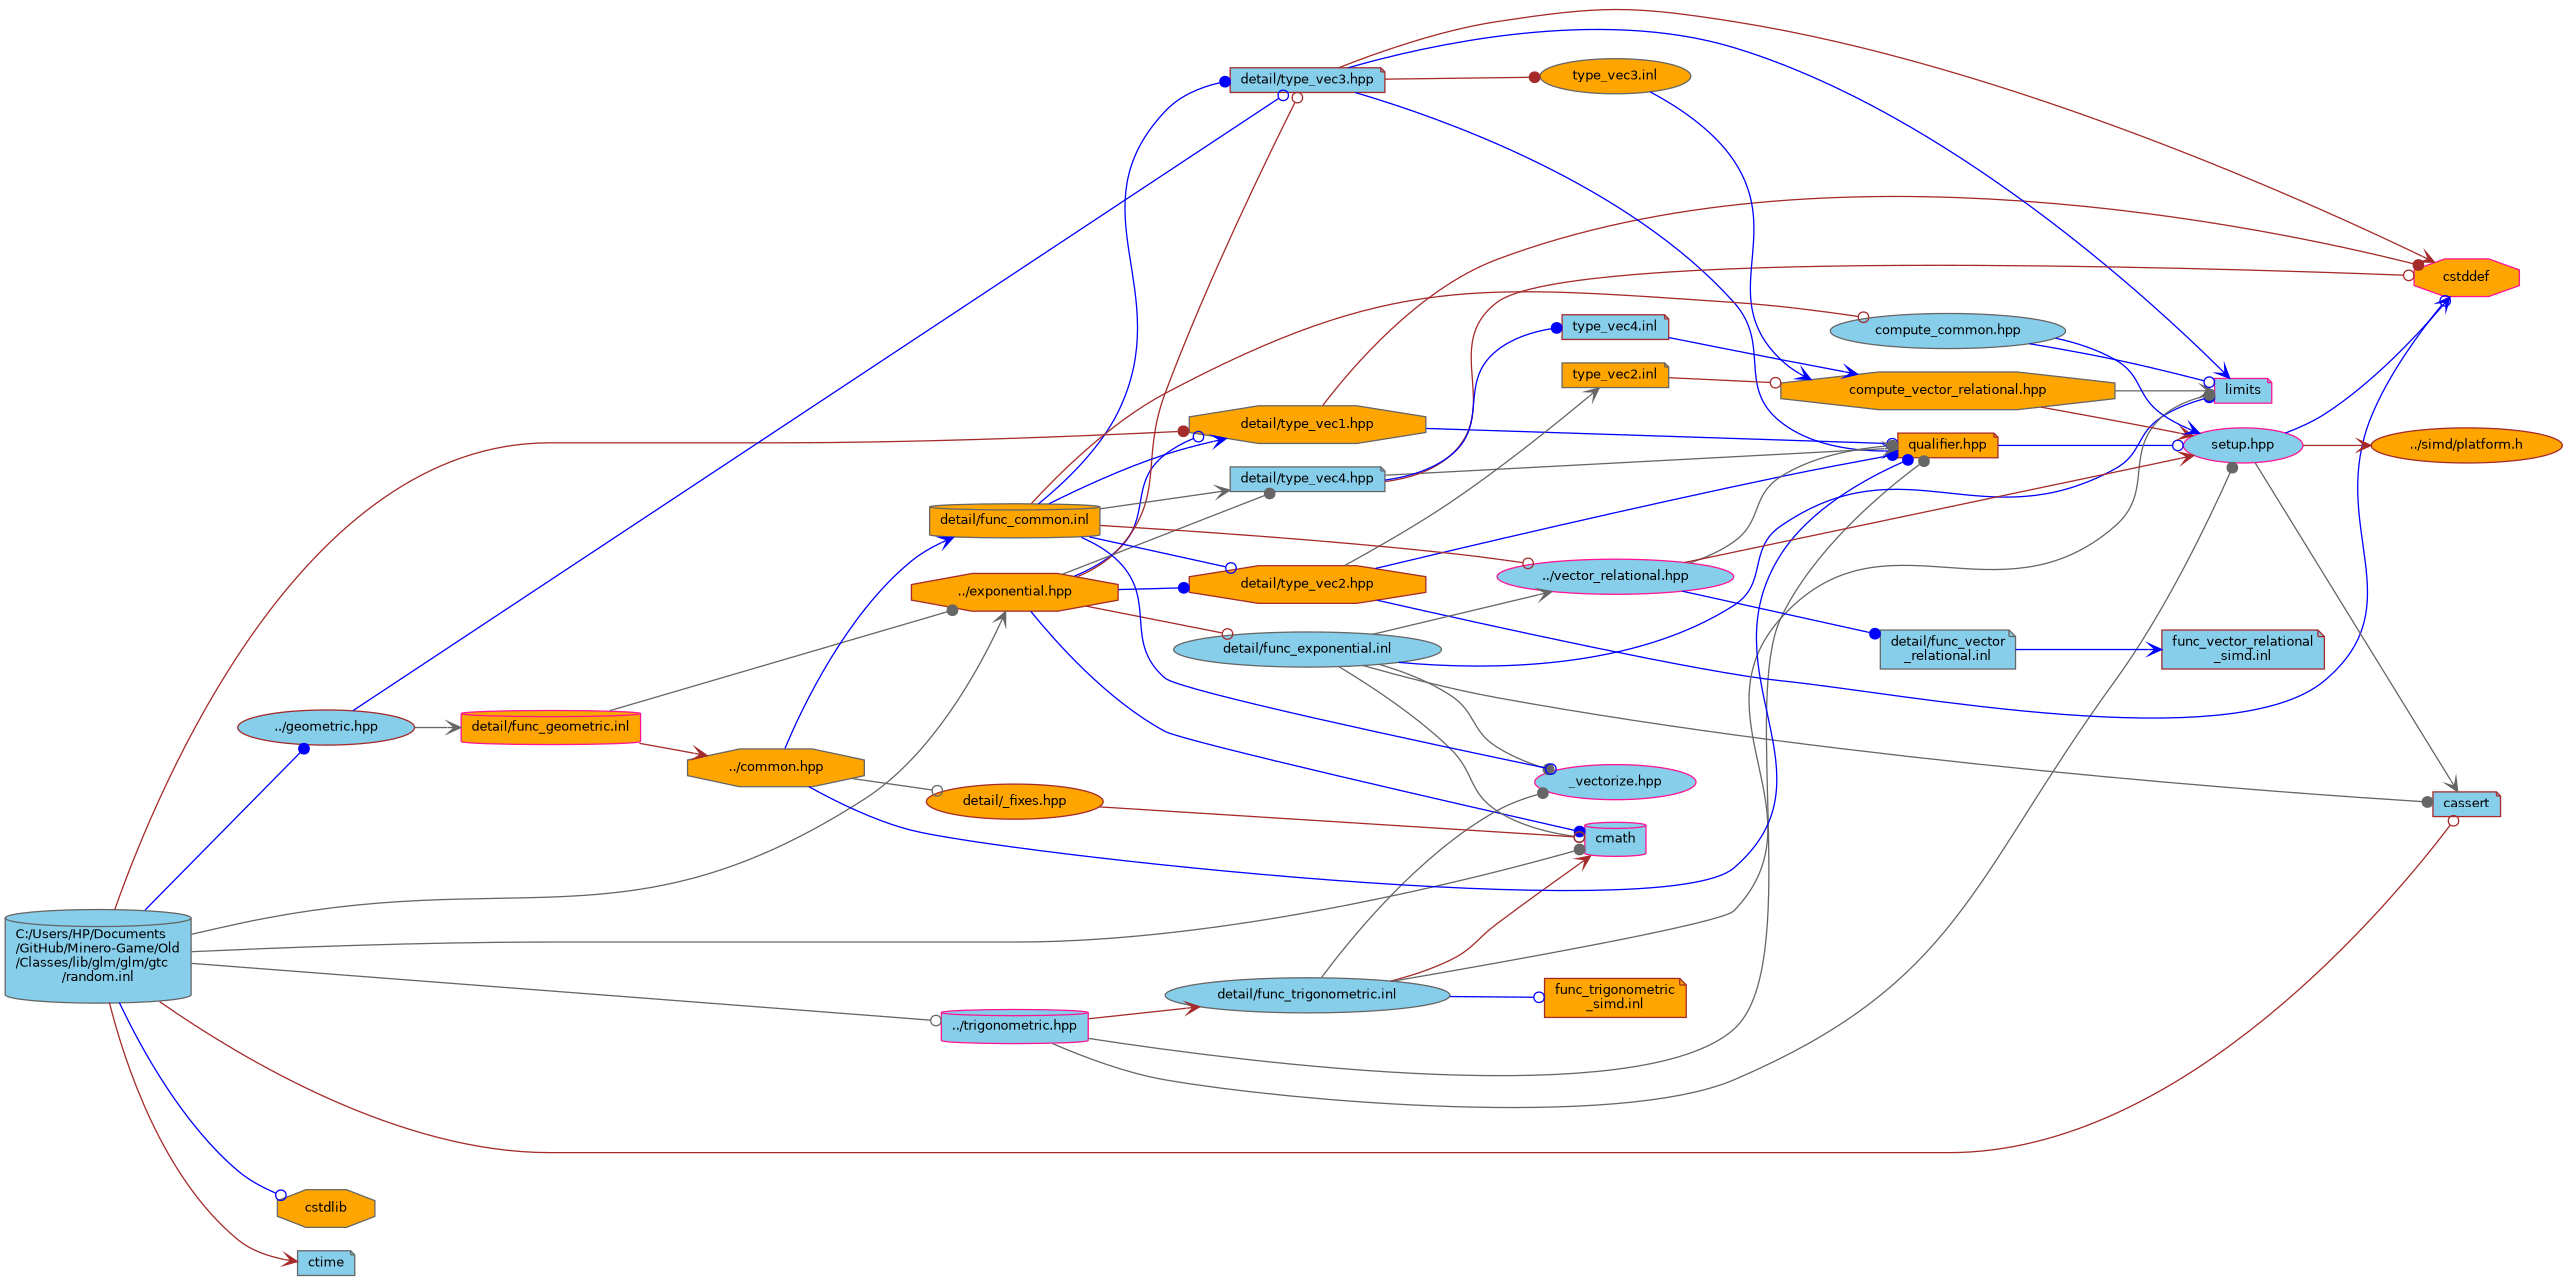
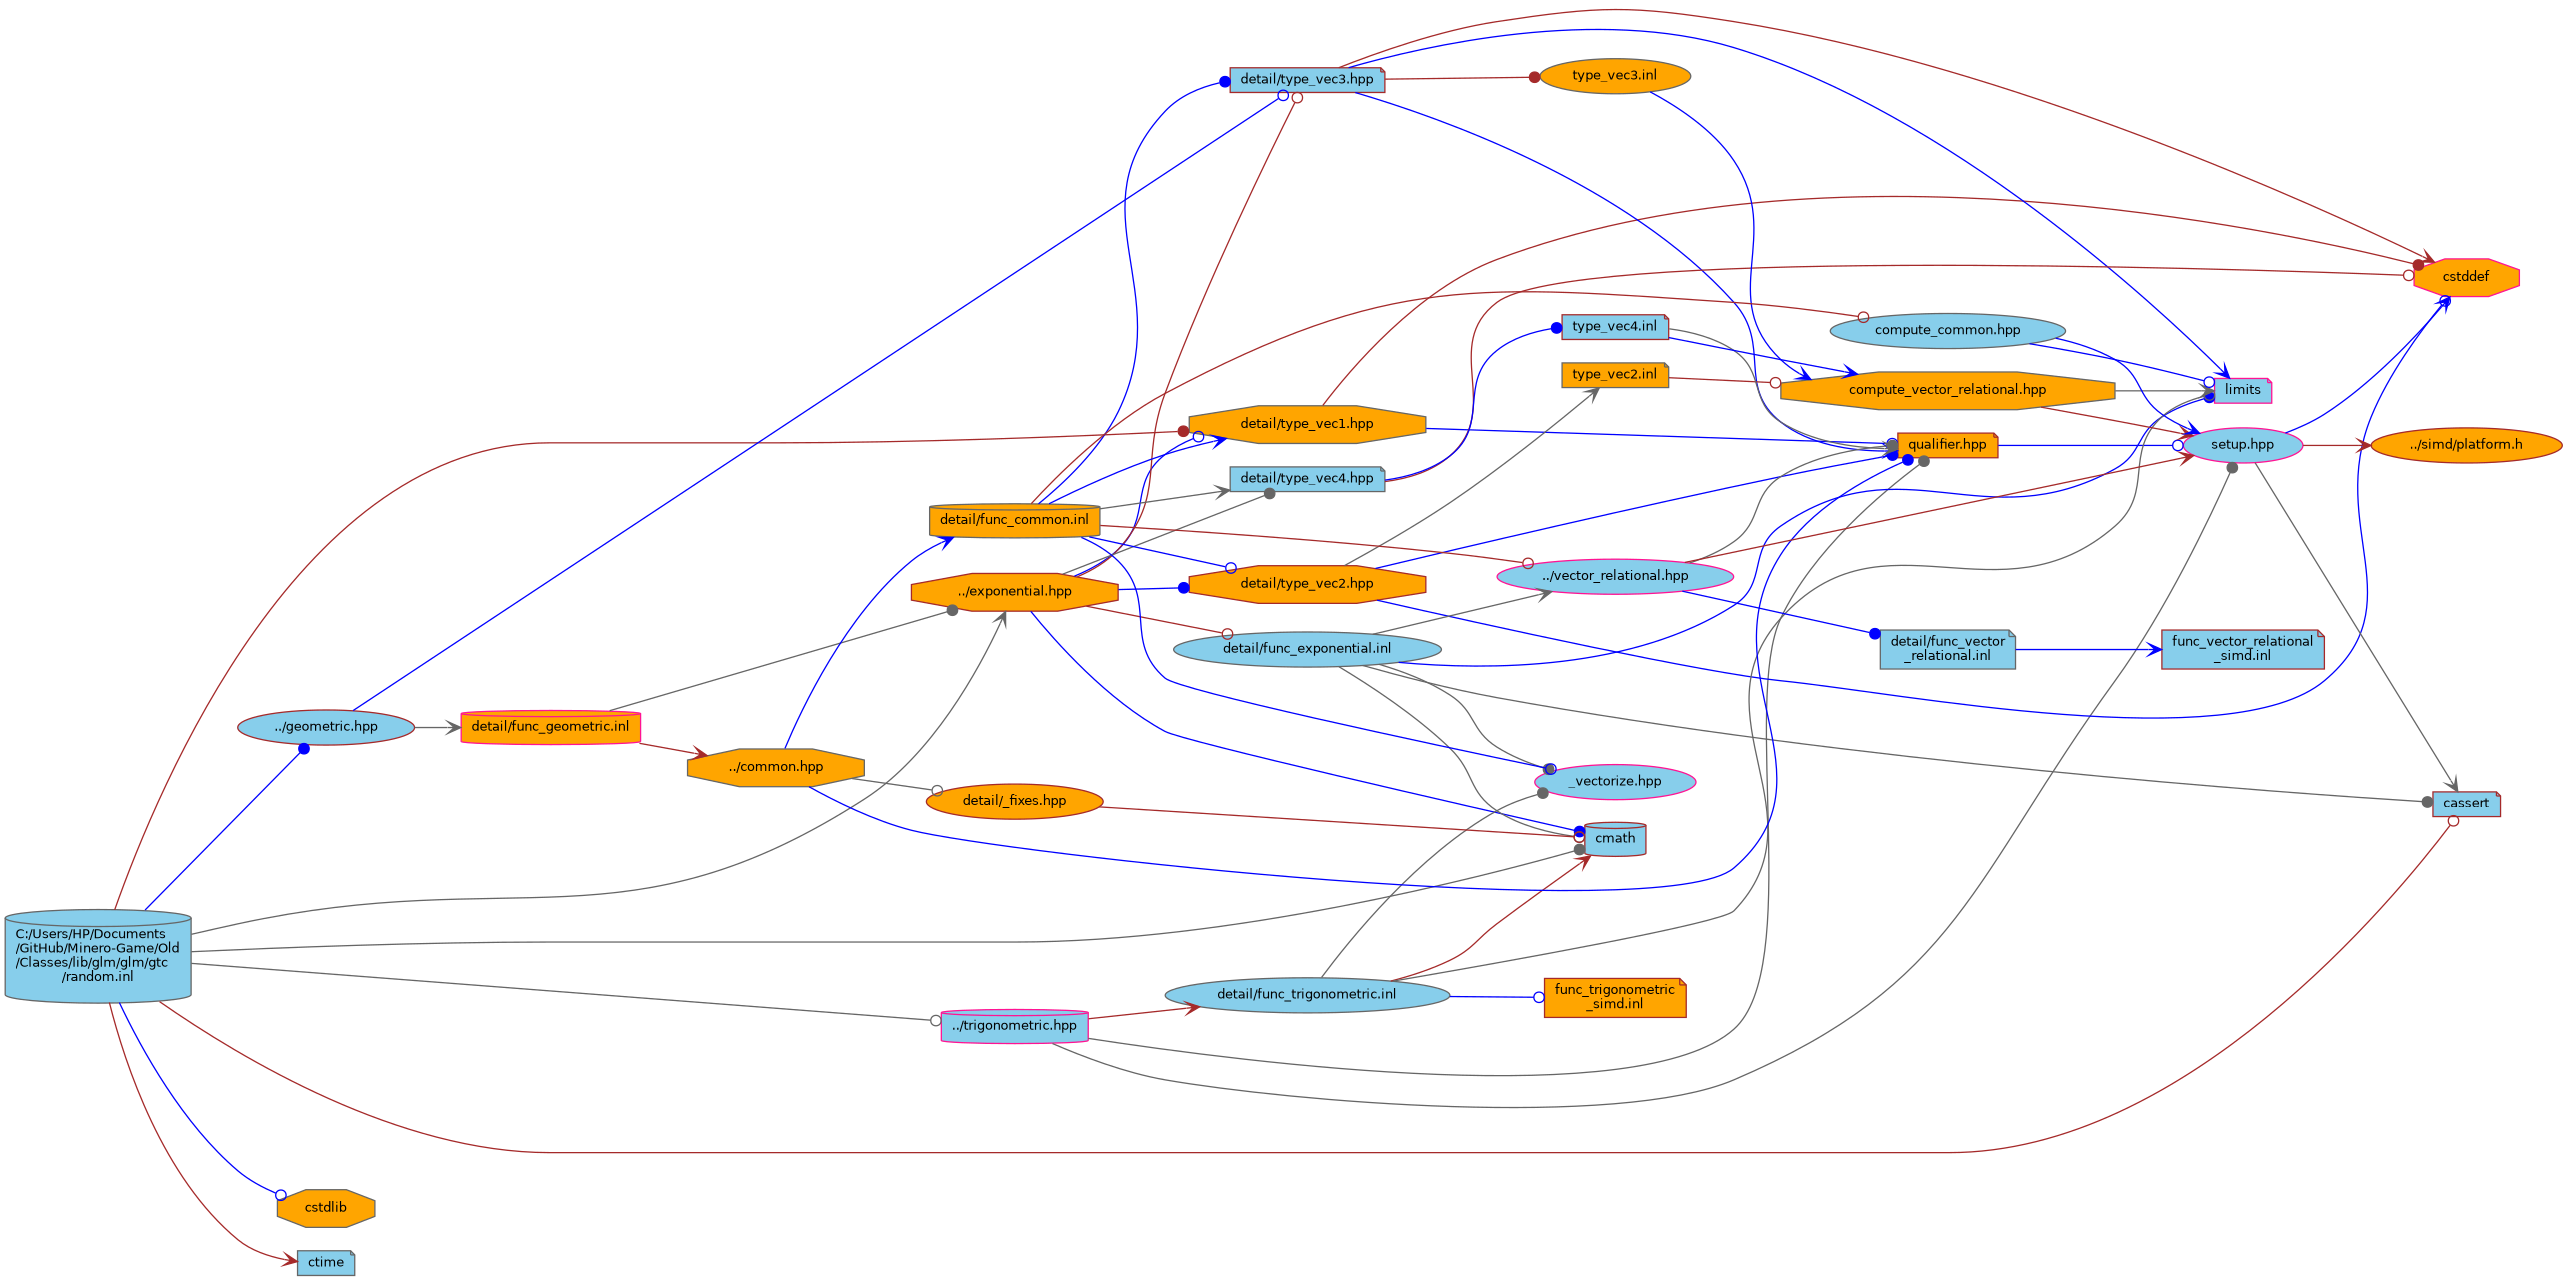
(1635, 462) -> (1746, 362)
(1750, 705) -> (1750, 705)
(1615, 839) -> (1615, 839)
